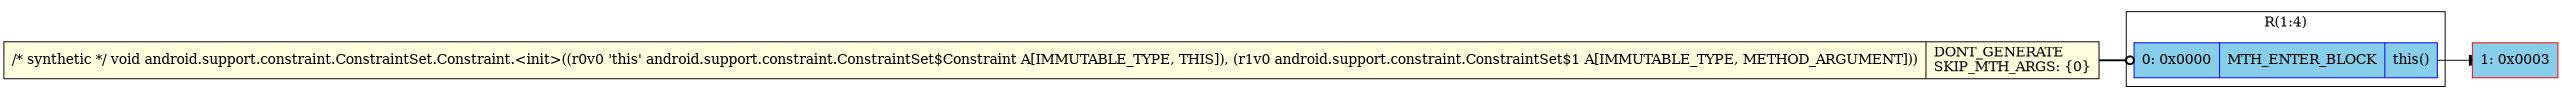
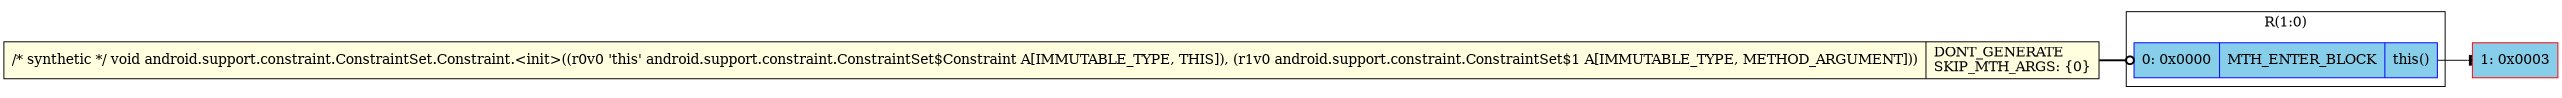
(2286, 23) -> (2286, 23)
